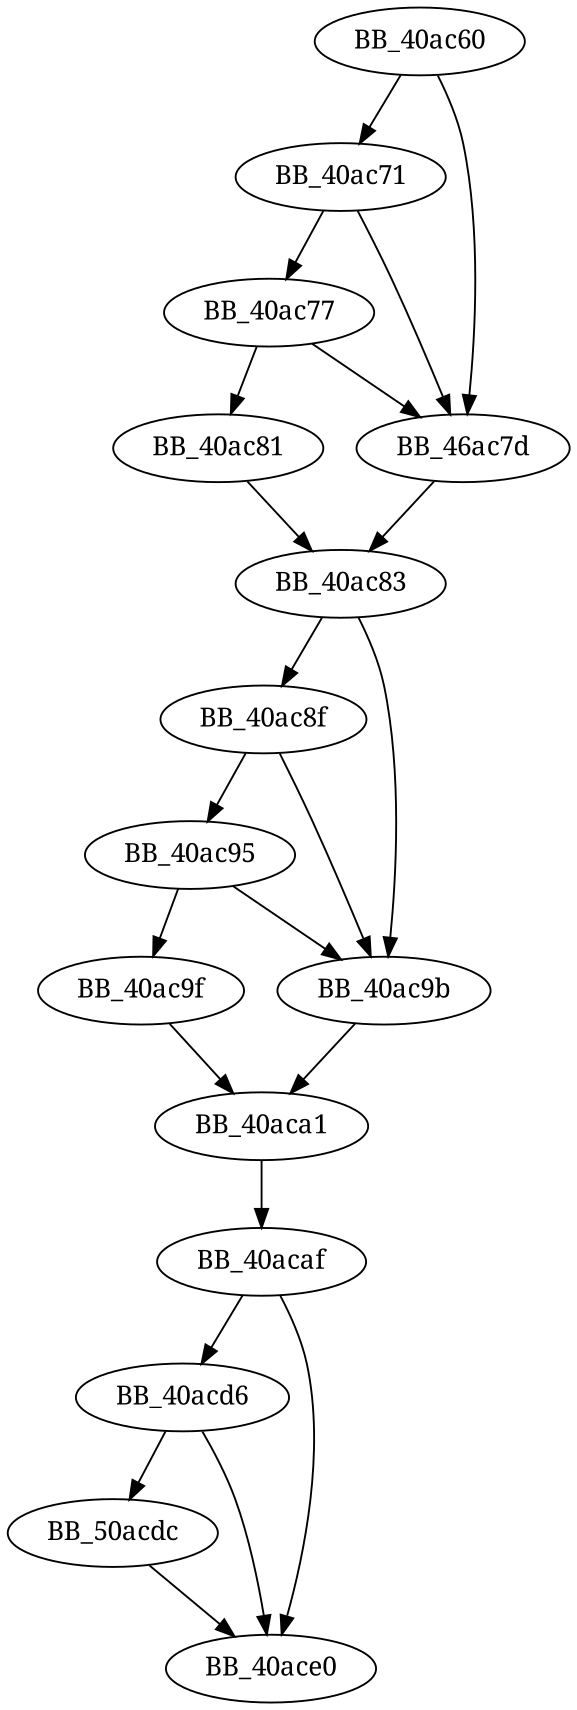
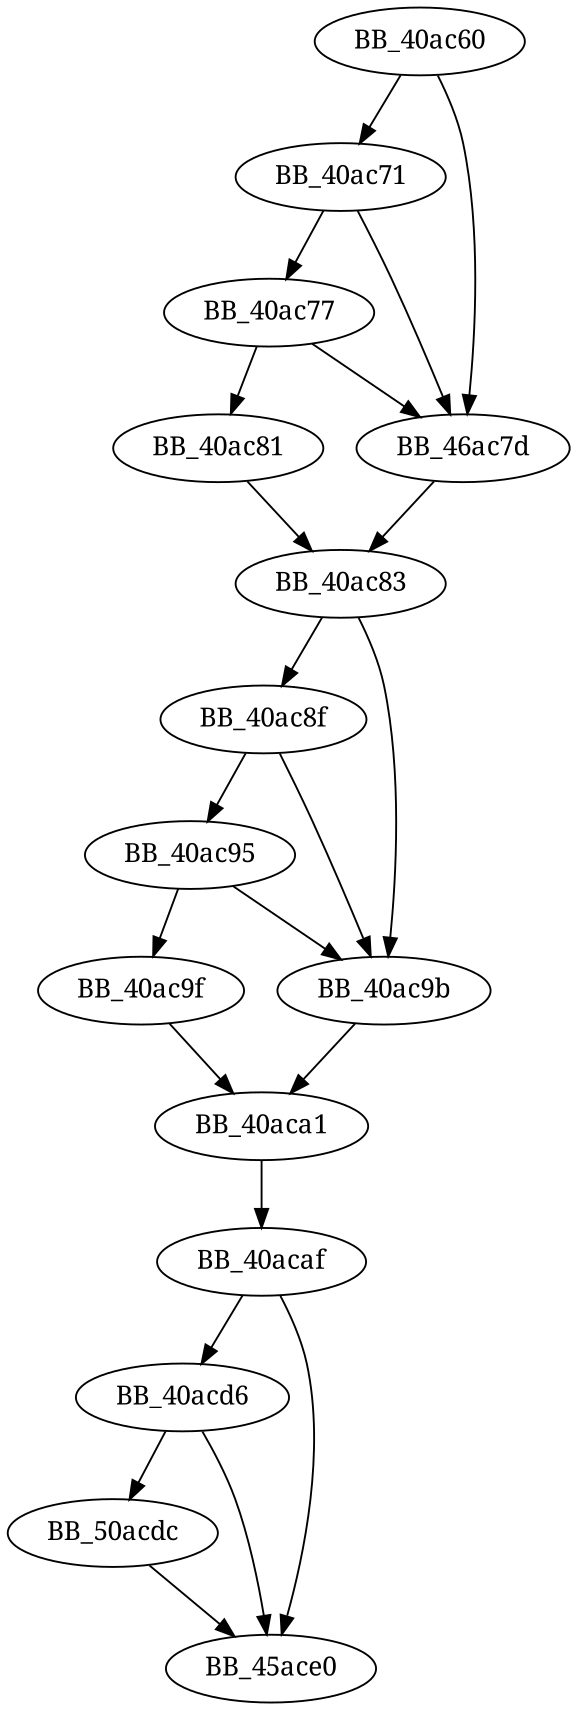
(271, 1669) -> (271, 1669)
